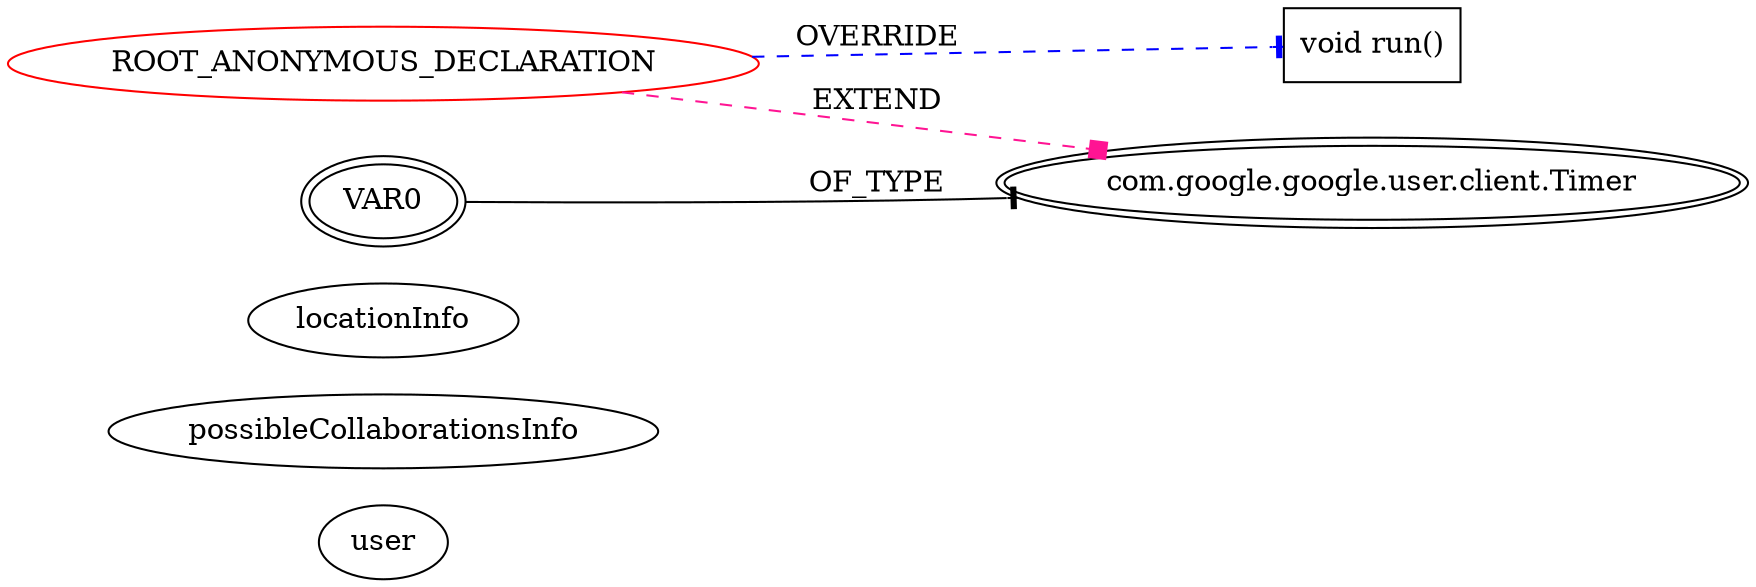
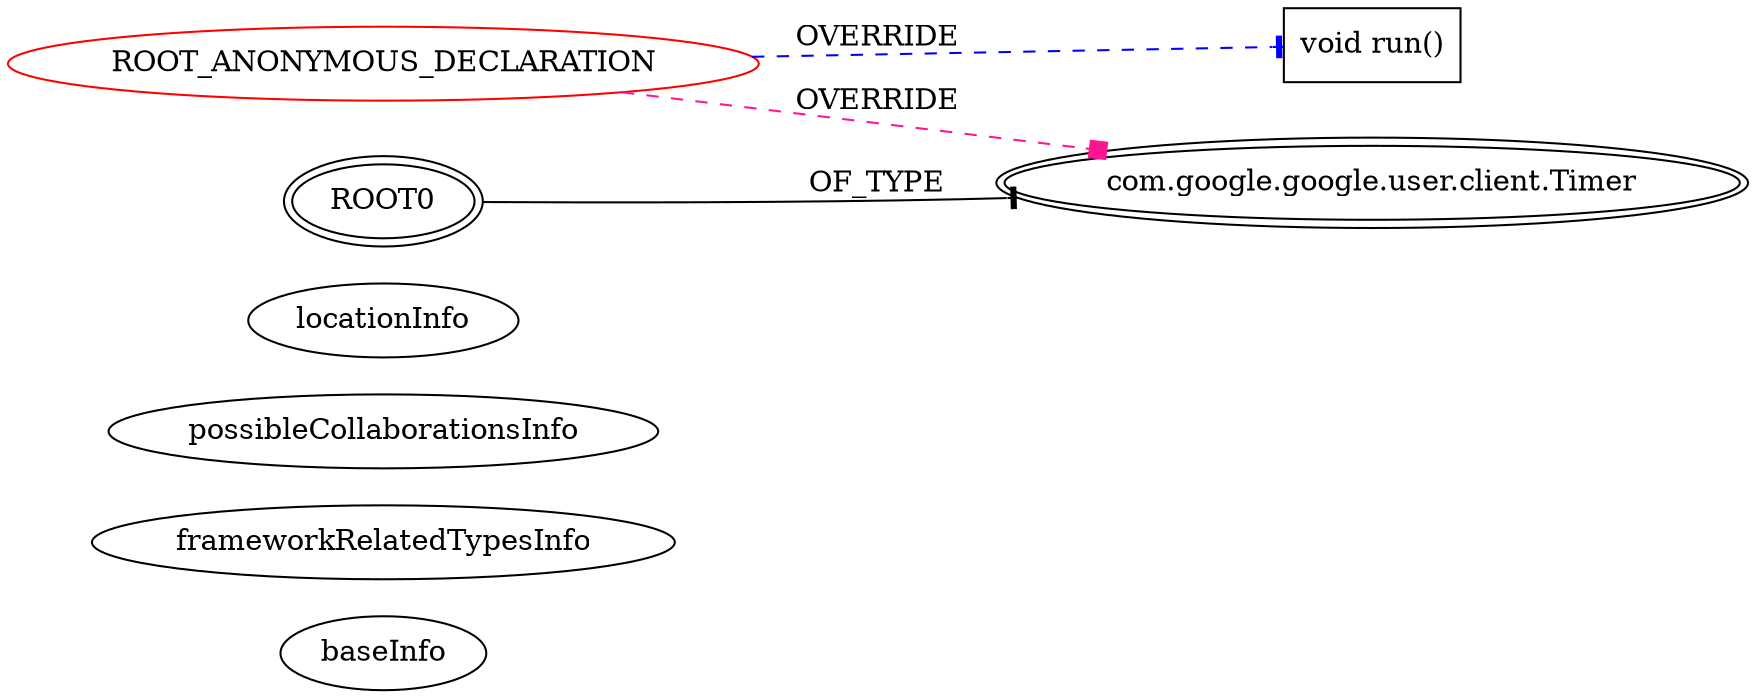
(878, 102) -> (878, 102)
(383, 201) -> (383, 201)
none -> (383, 542)
(383, 542) -> (383, 653)
